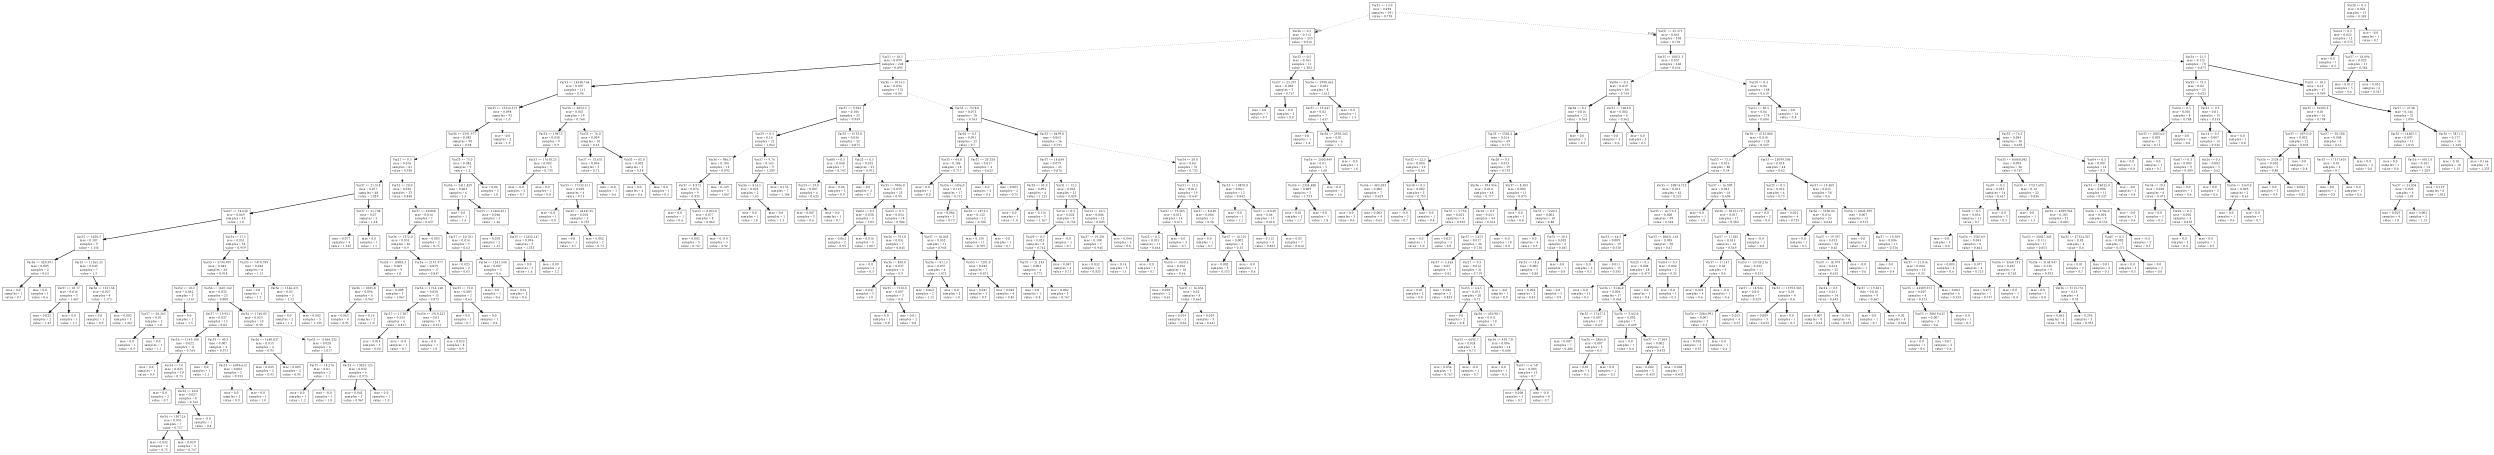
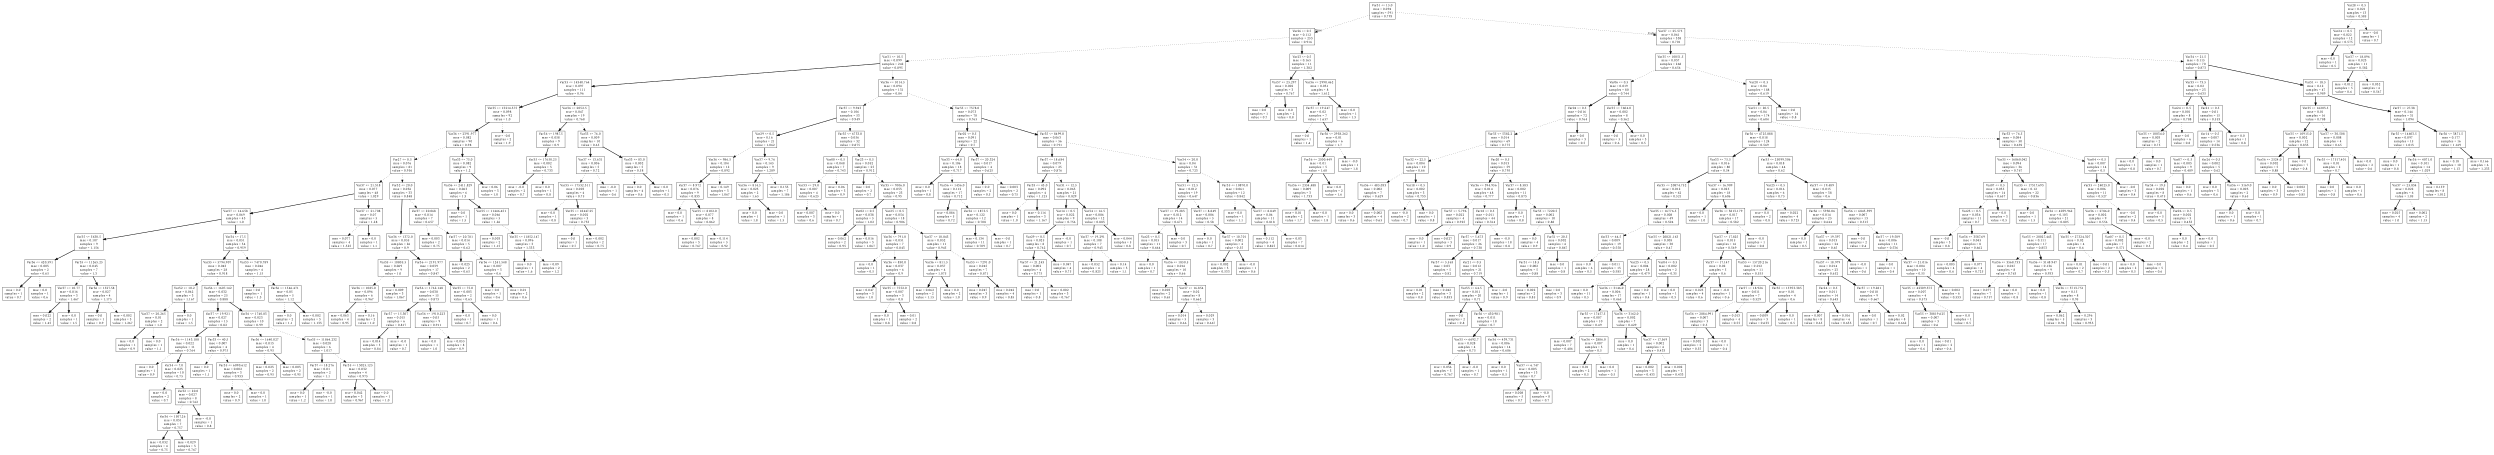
(413, 228) -> (402, 215)
